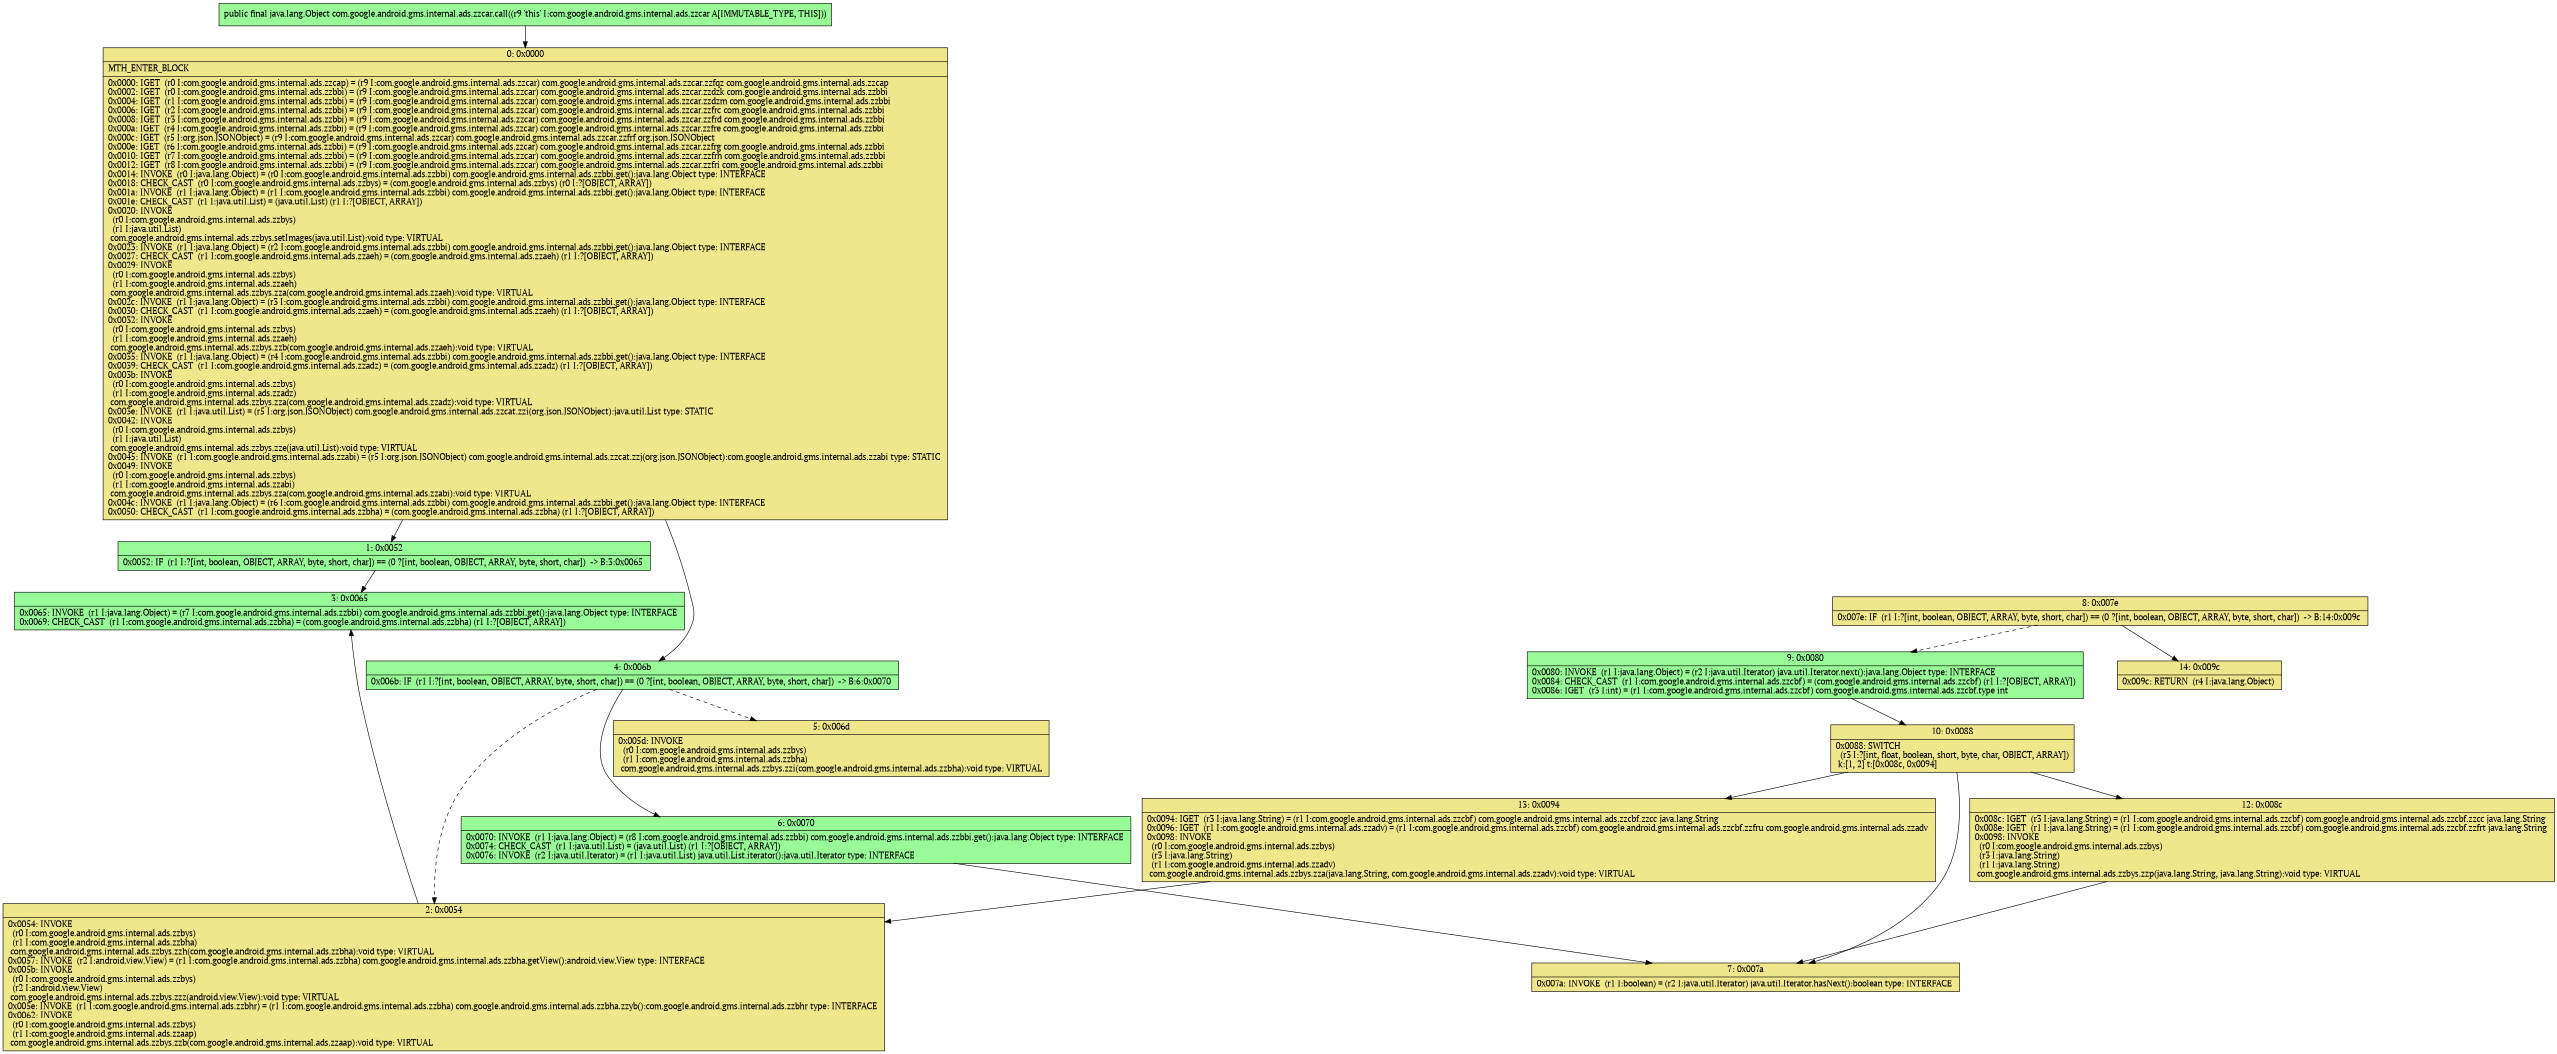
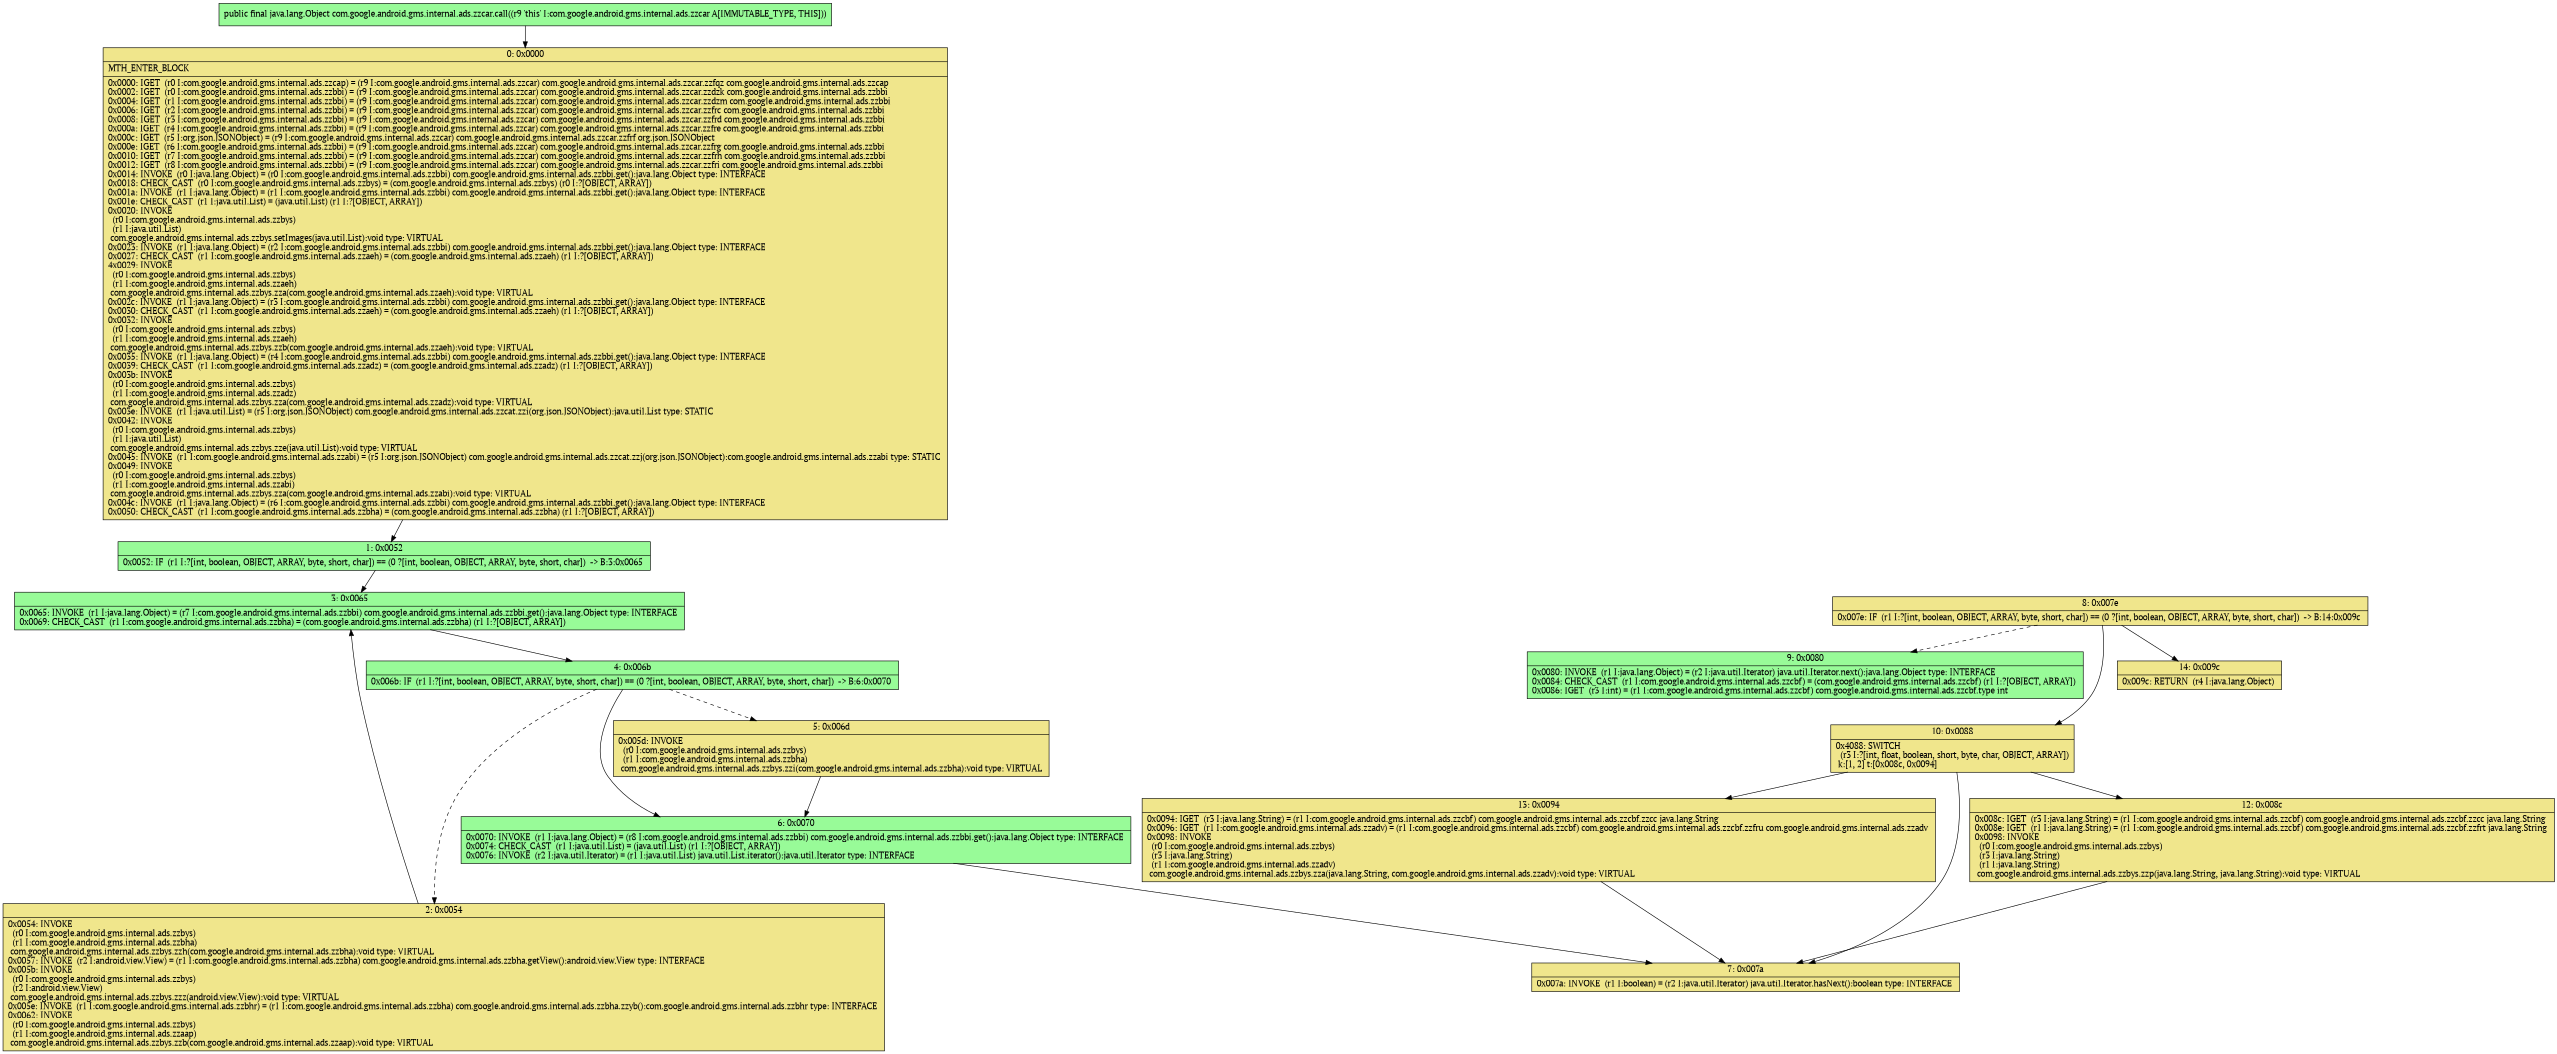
(143, 266) -> (143, 266)
(690, 592) -> (498, 645)
(1876, 710) -> (2098, 681)
(1871, 746) -> (1871, 746)
none -> (814, 794)
(1051, 901) -> (1660, 921)
